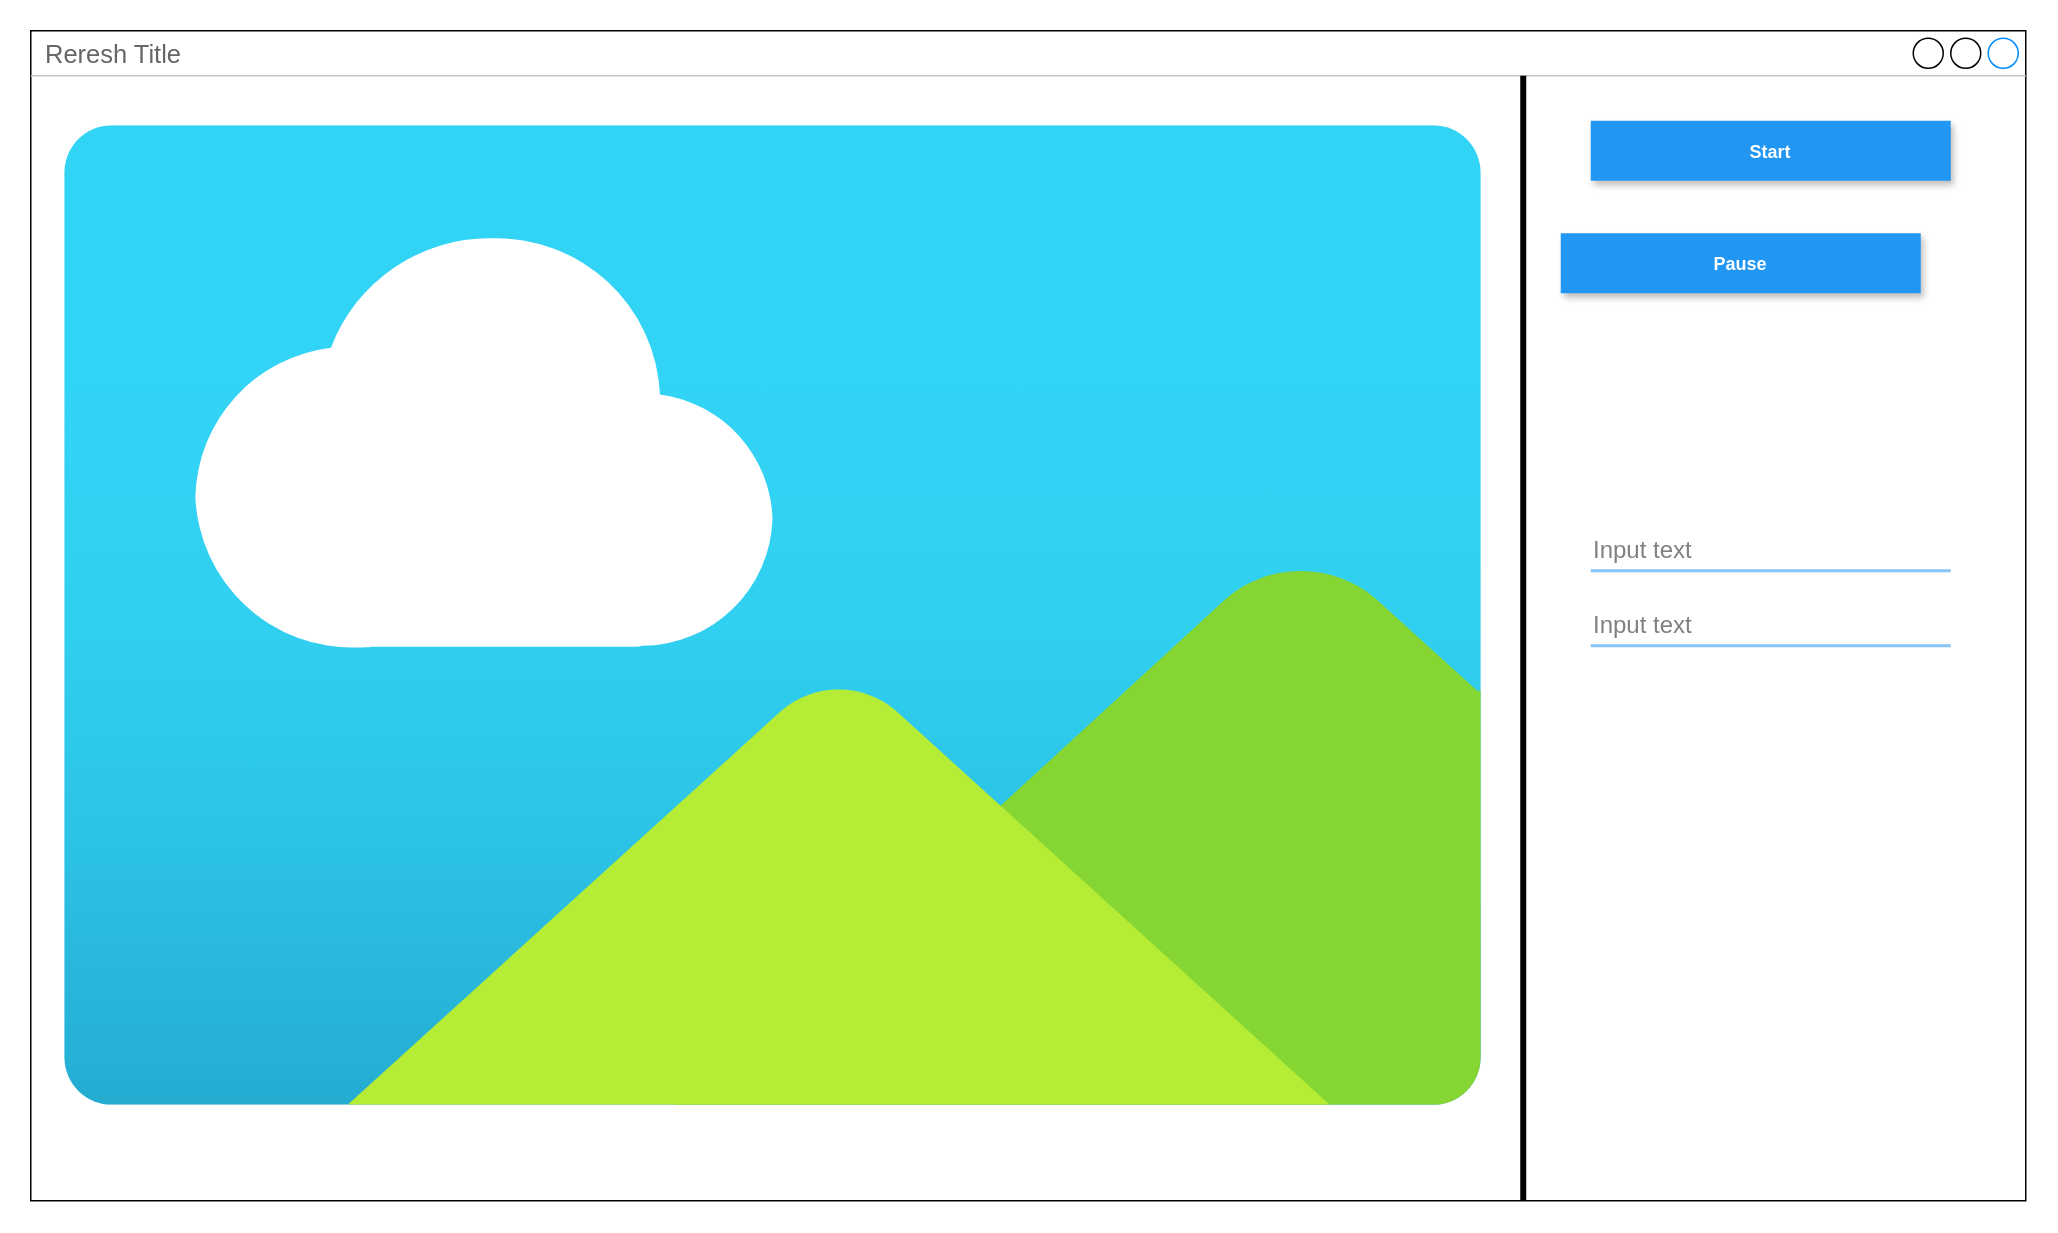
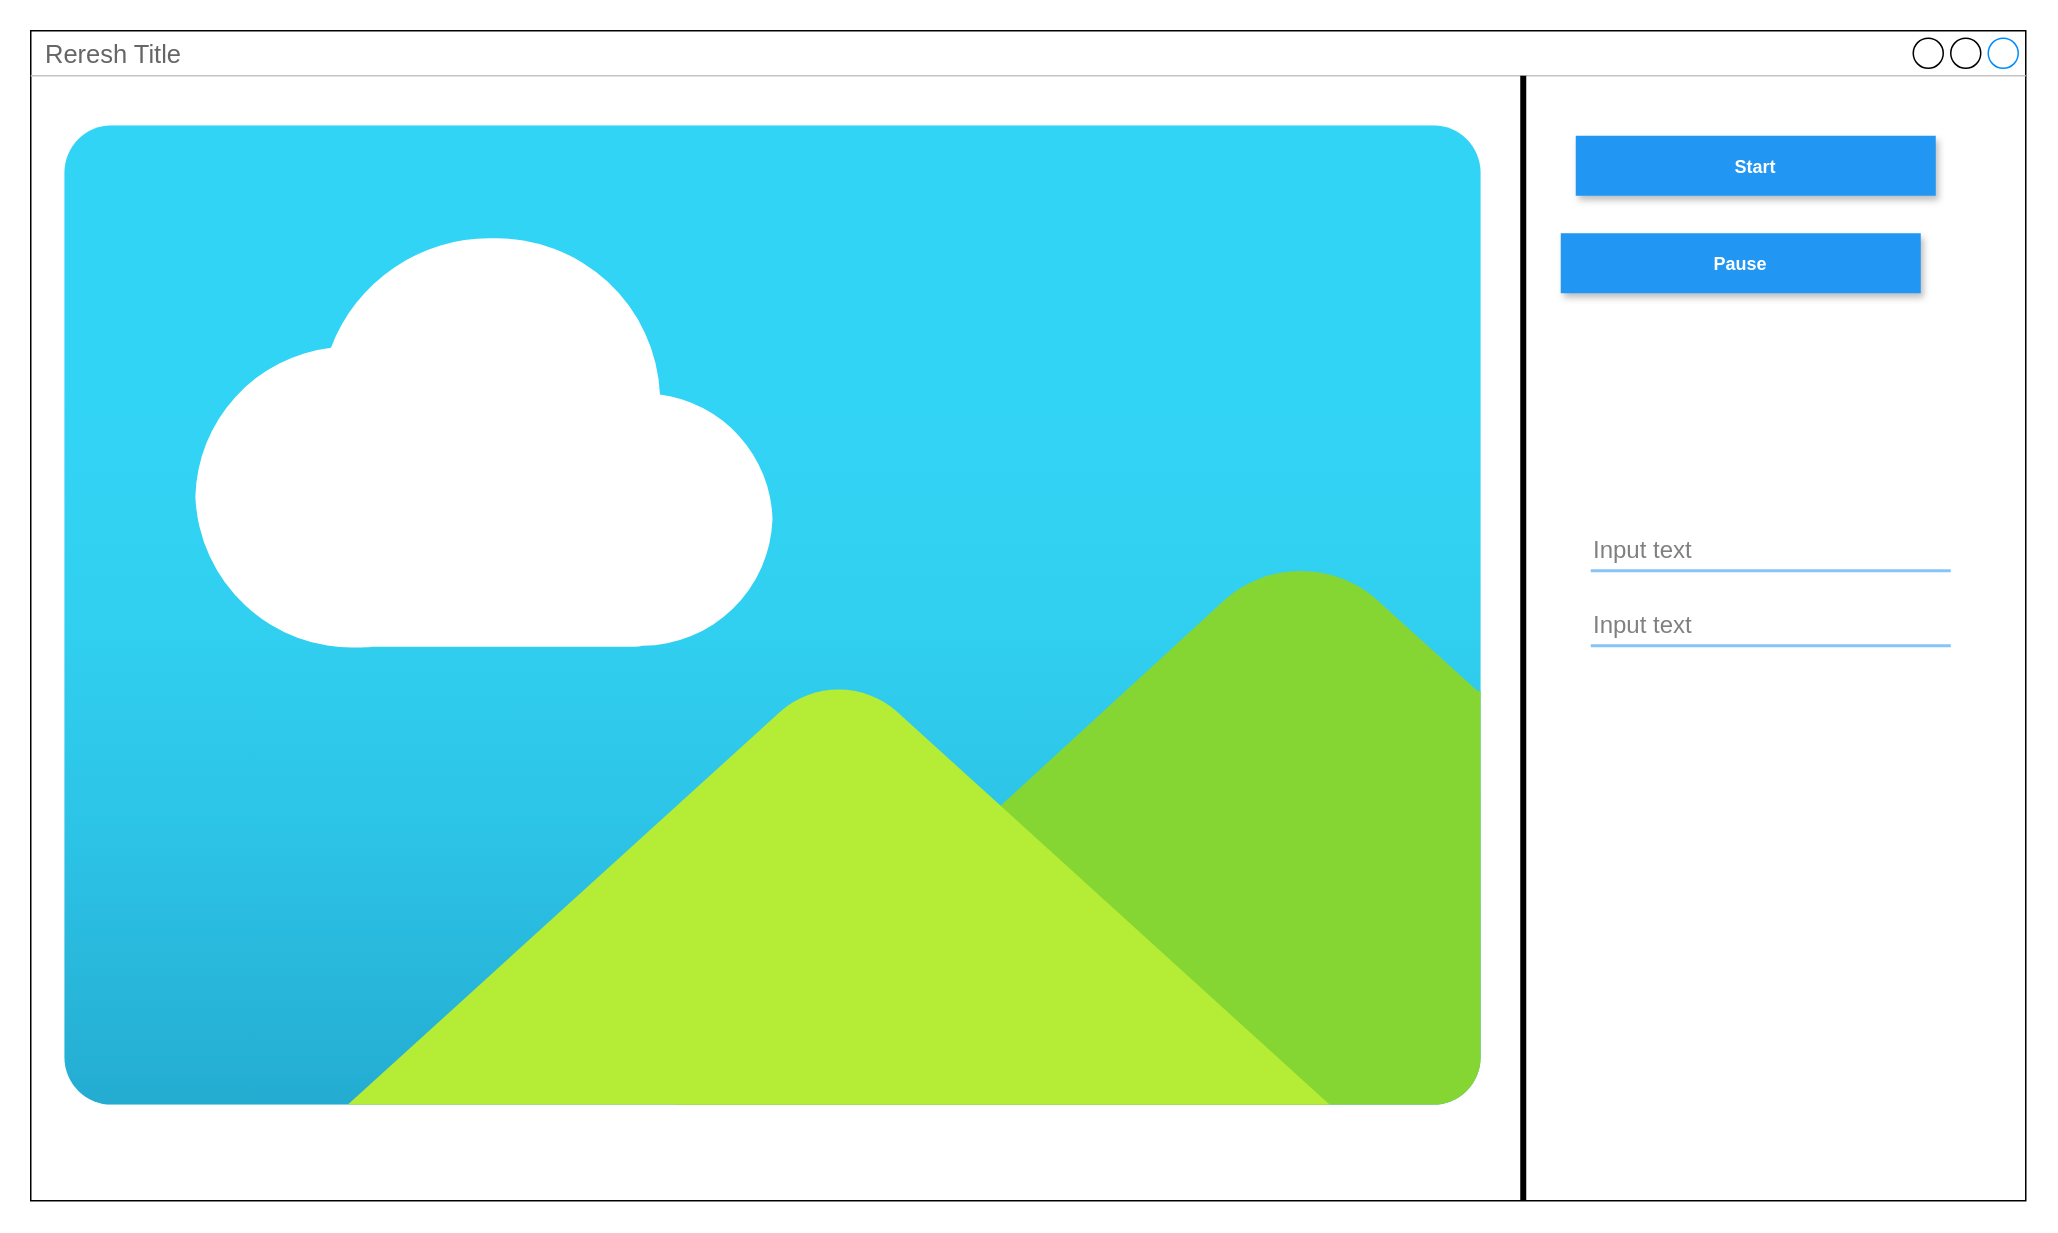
(1771, 151) -> (1756, 166)
